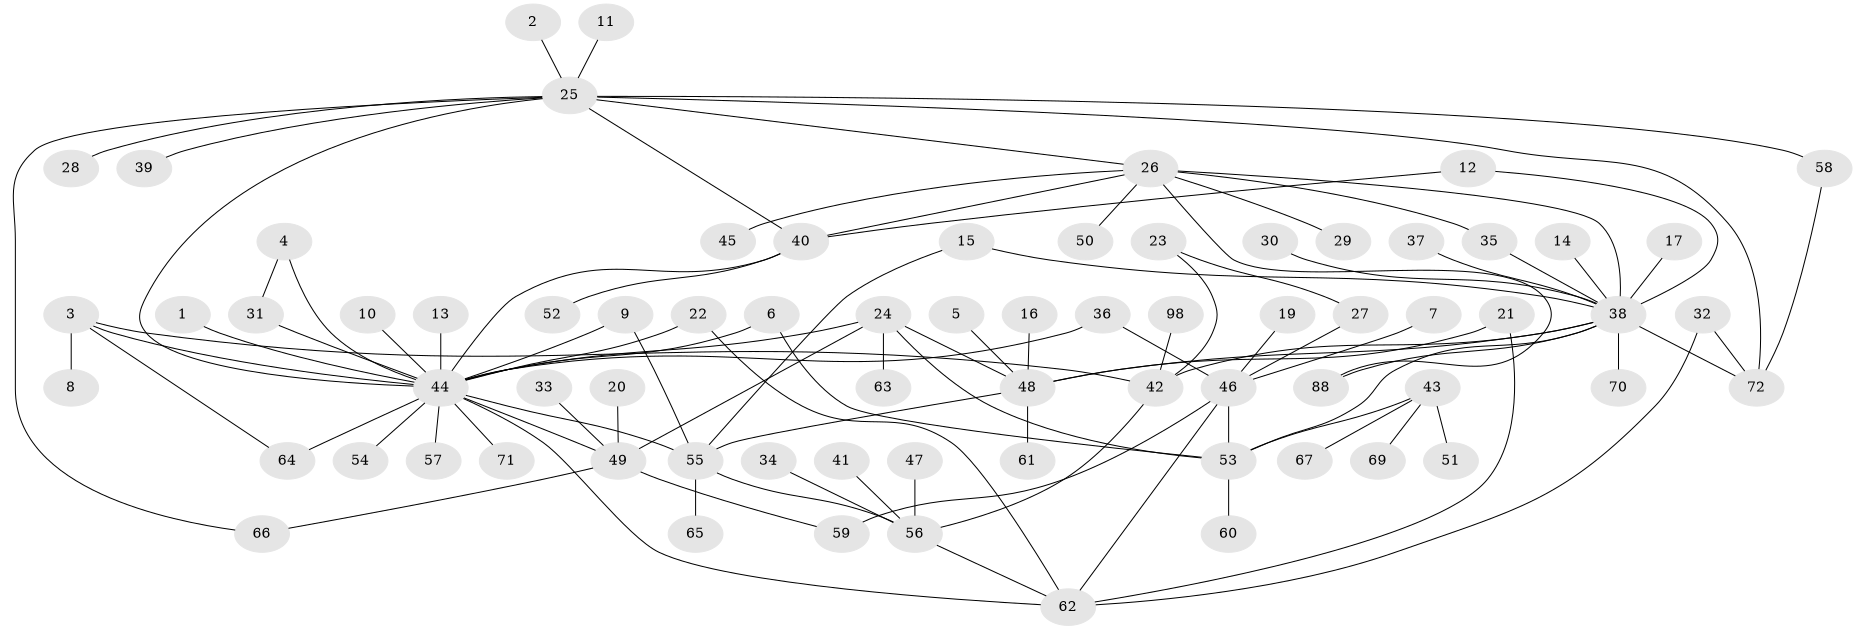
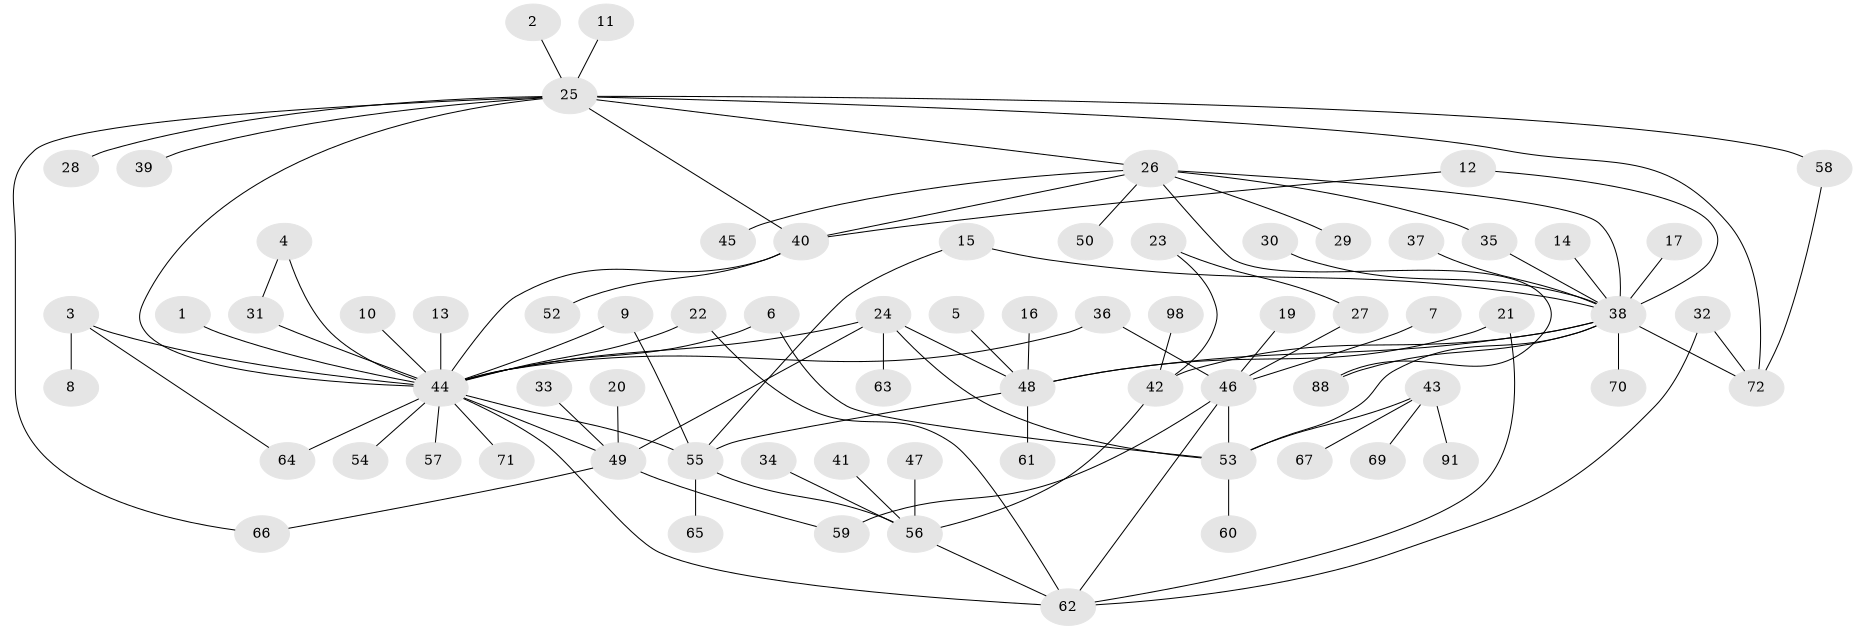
(509, 356) -> none
(1451, 461) -> (1451, 461)
